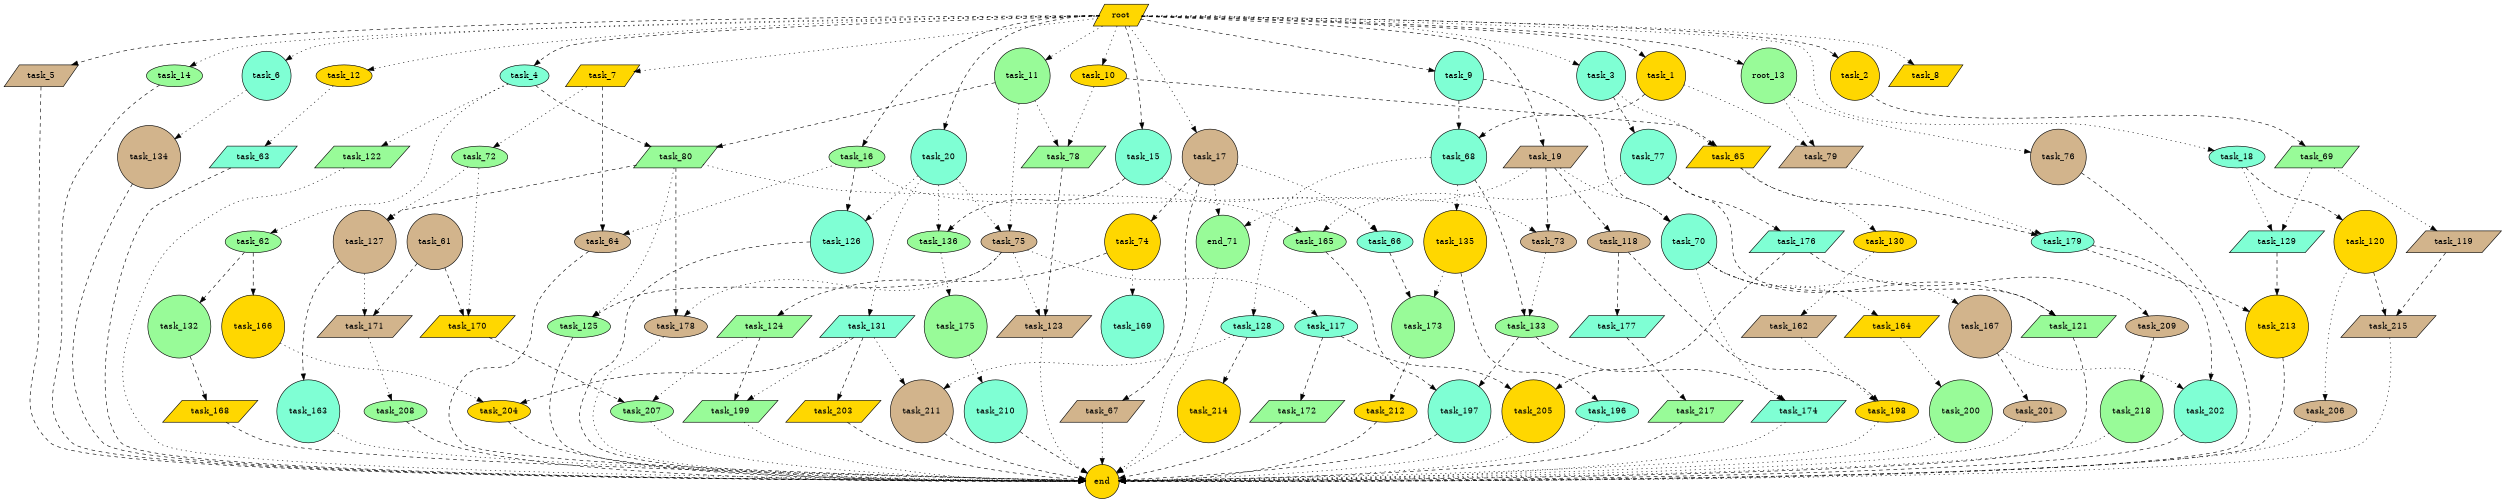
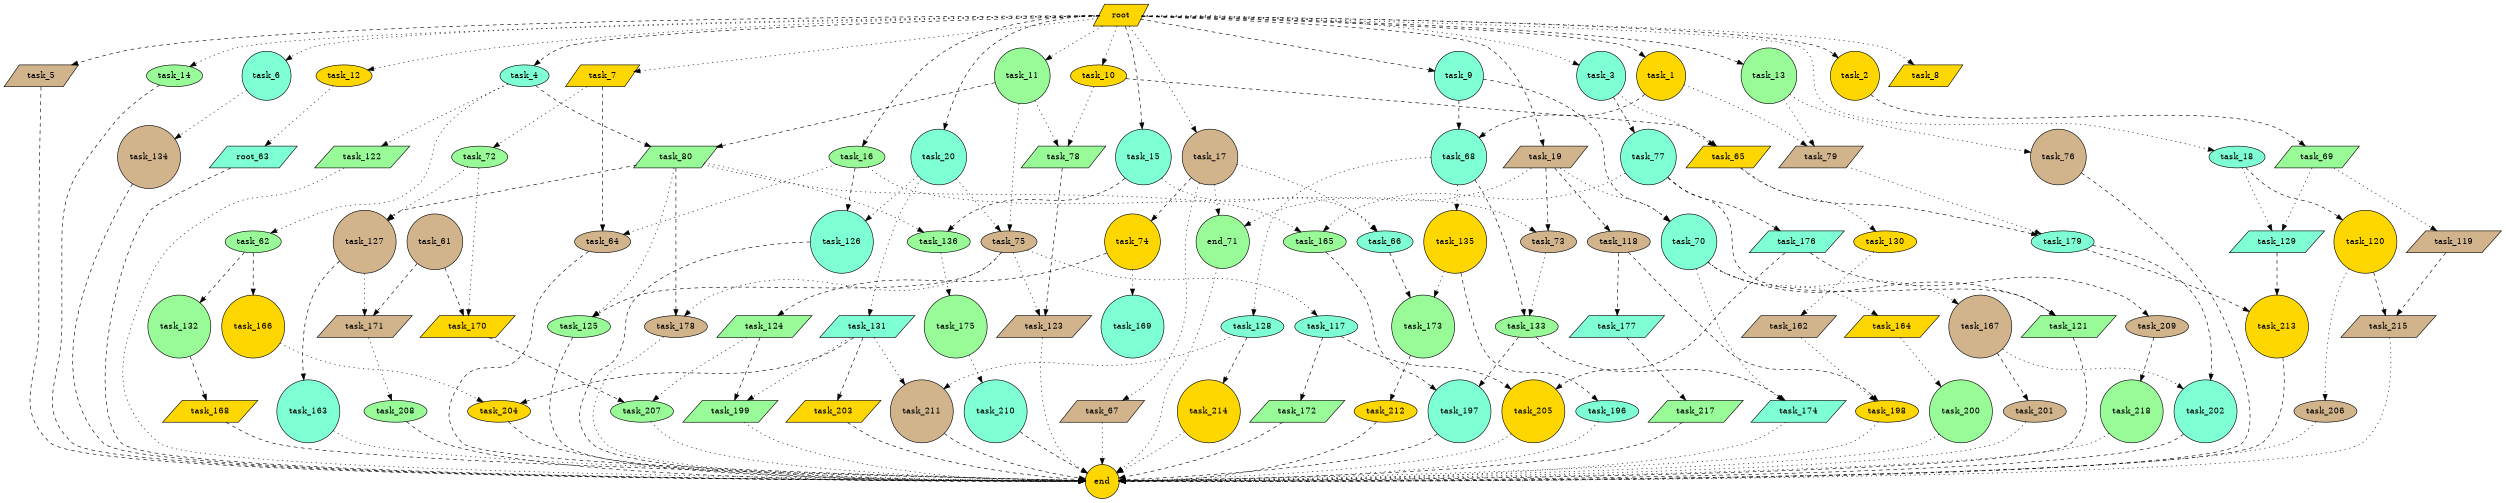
(1769, 76) -> (1769, 76)
(253, 157) -> (253, 157)
(939, 205) -> (830, 194)
(1186, 300) -> (1186, 300)
